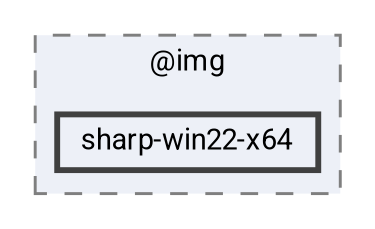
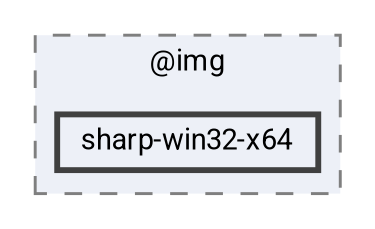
(188, 142) -> (188, 142)
